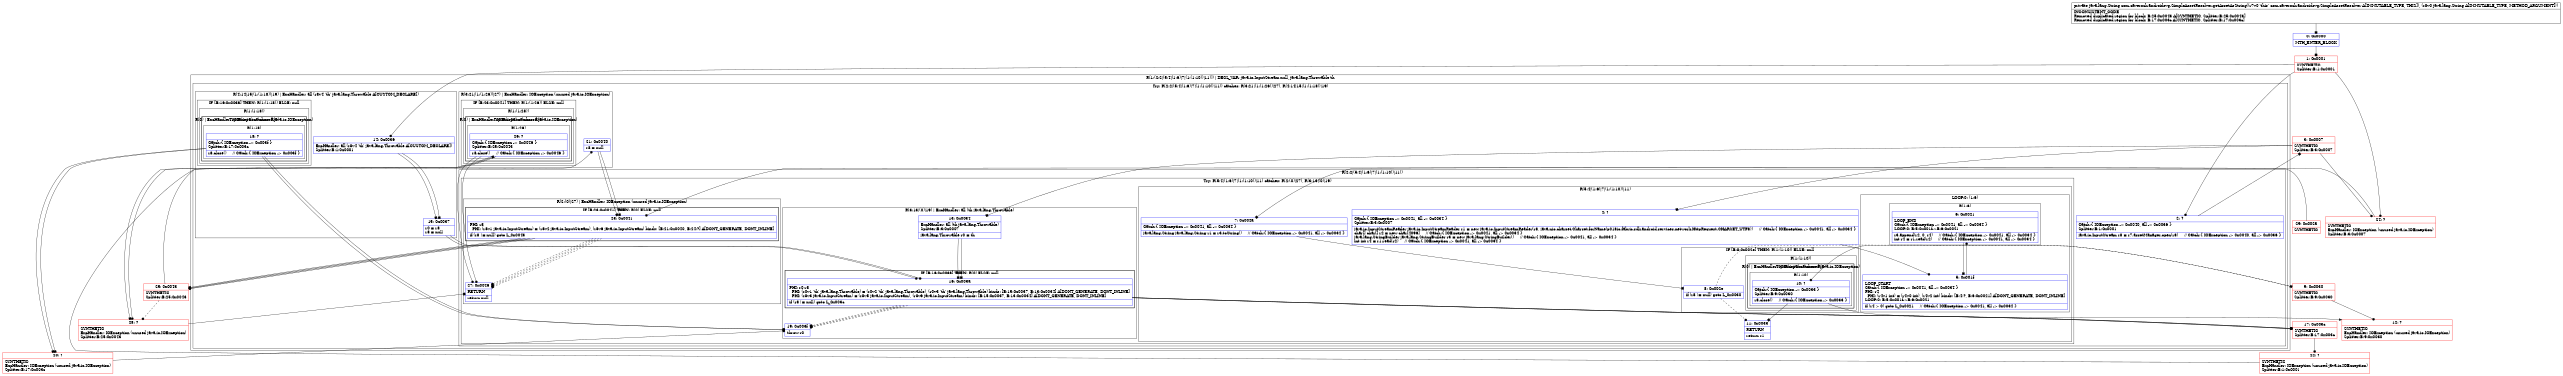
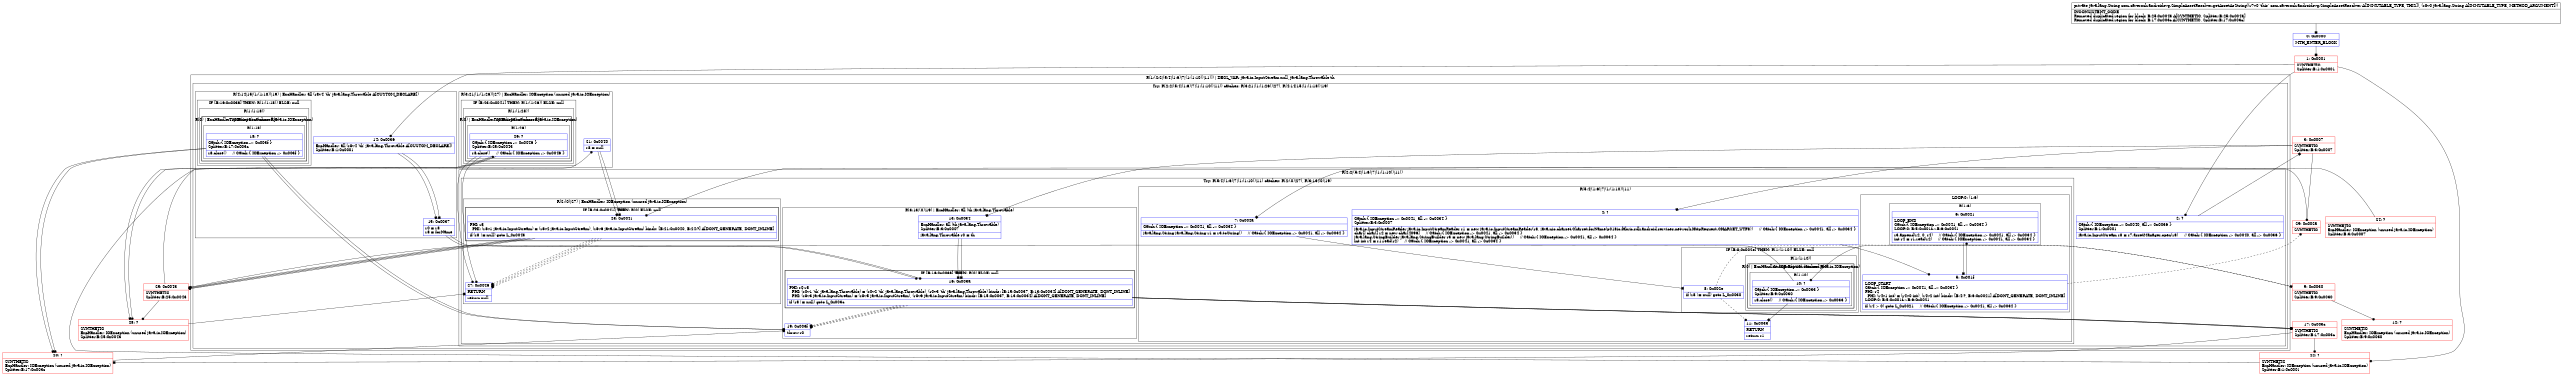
(2369, 140) -> (2460, 223)
(182, 182) -> (182, 182)
(2345, 184) -> (2310, 186)
(434, 232) -> (439, 232)
(1801, 267) -> (1801, 267)
none -> (2186, 269)
(151, 309) -> (151, 309)
(2083, 318) -> (997, 245)
none -> (1096, 360)
